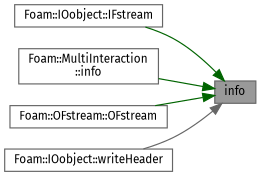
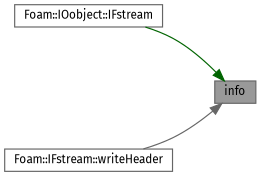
(89, 66) -> none
(89, 117) -> none
(89, 160) -> (89, 160)
